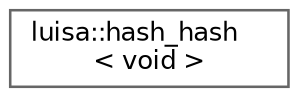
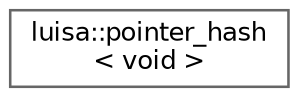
(149, 49) -> (149, 49)
